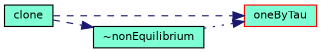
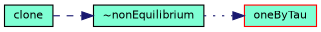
(143, 16) -> none
